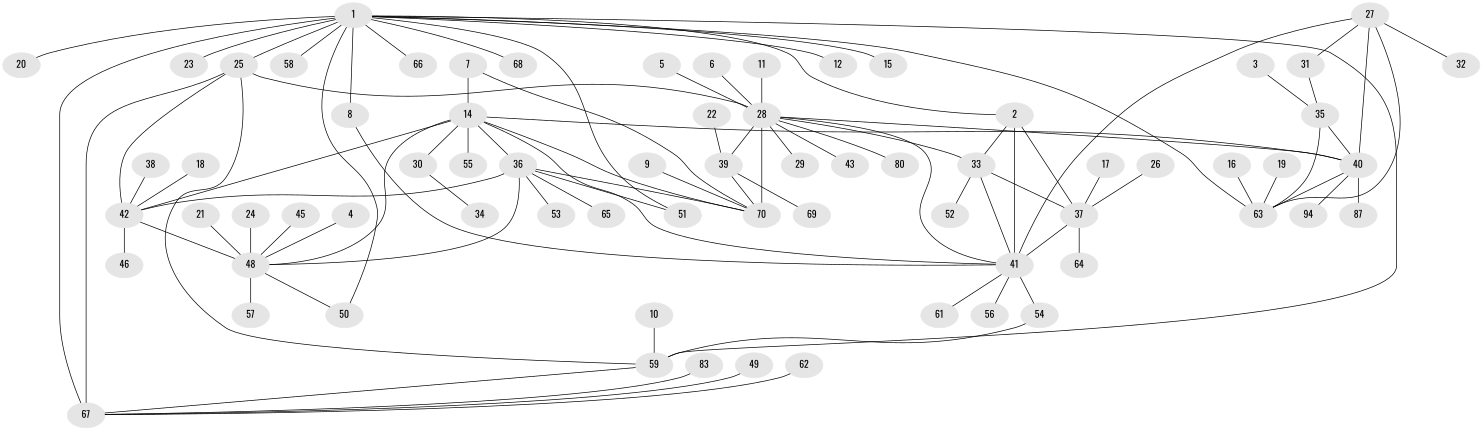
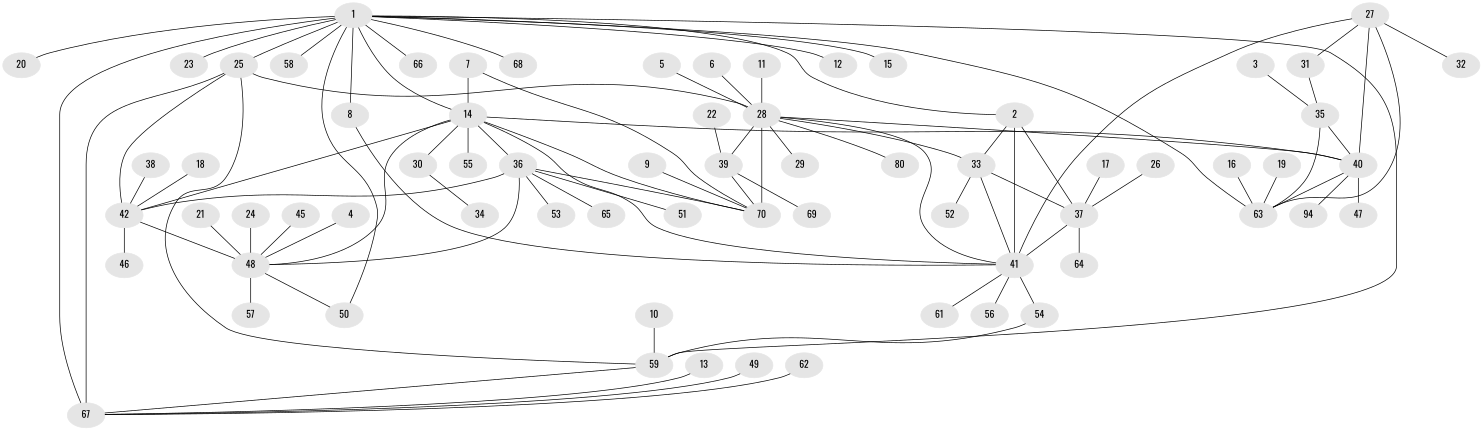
(554, 62) -> (395, 79)
(850, 165) -> none
(1358, 215) -> (1358, 215)
(704, 365) -> (704, 365)
